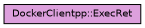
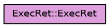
(72, 14) -> (55, 14)
